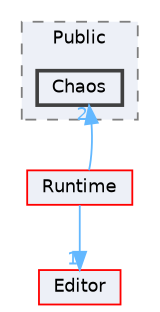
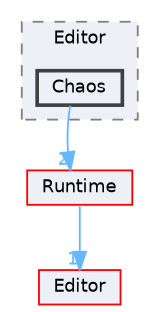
(80, 39) -> (80, 39)
(92, 147) -> (68, 131)
